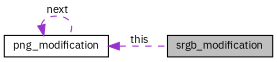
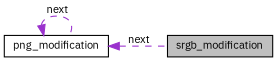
(138, 40) -> (138, 40)
